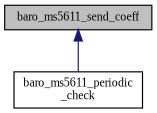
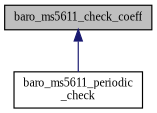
(78, 18) -> (78, 18)
